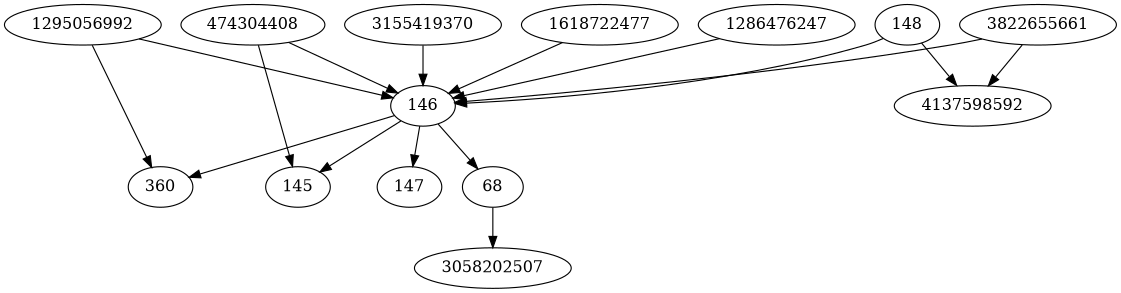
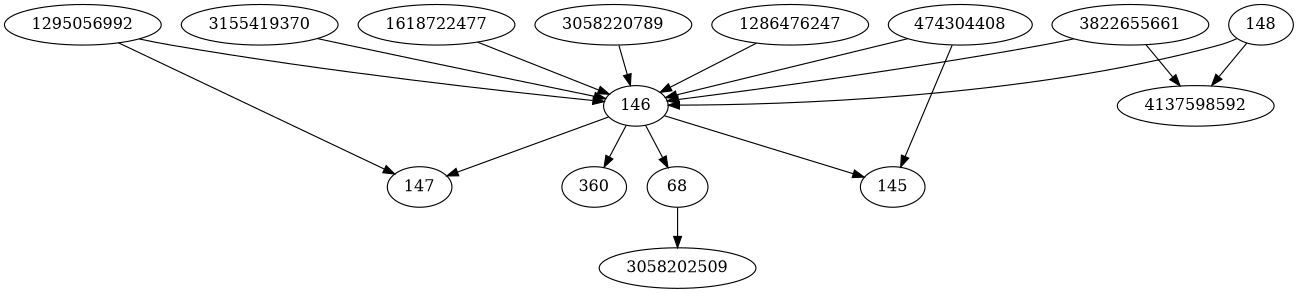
none -> (613, 25)
(119, 101) -> (251, 106)
(493, 268) -> (678, 268)
